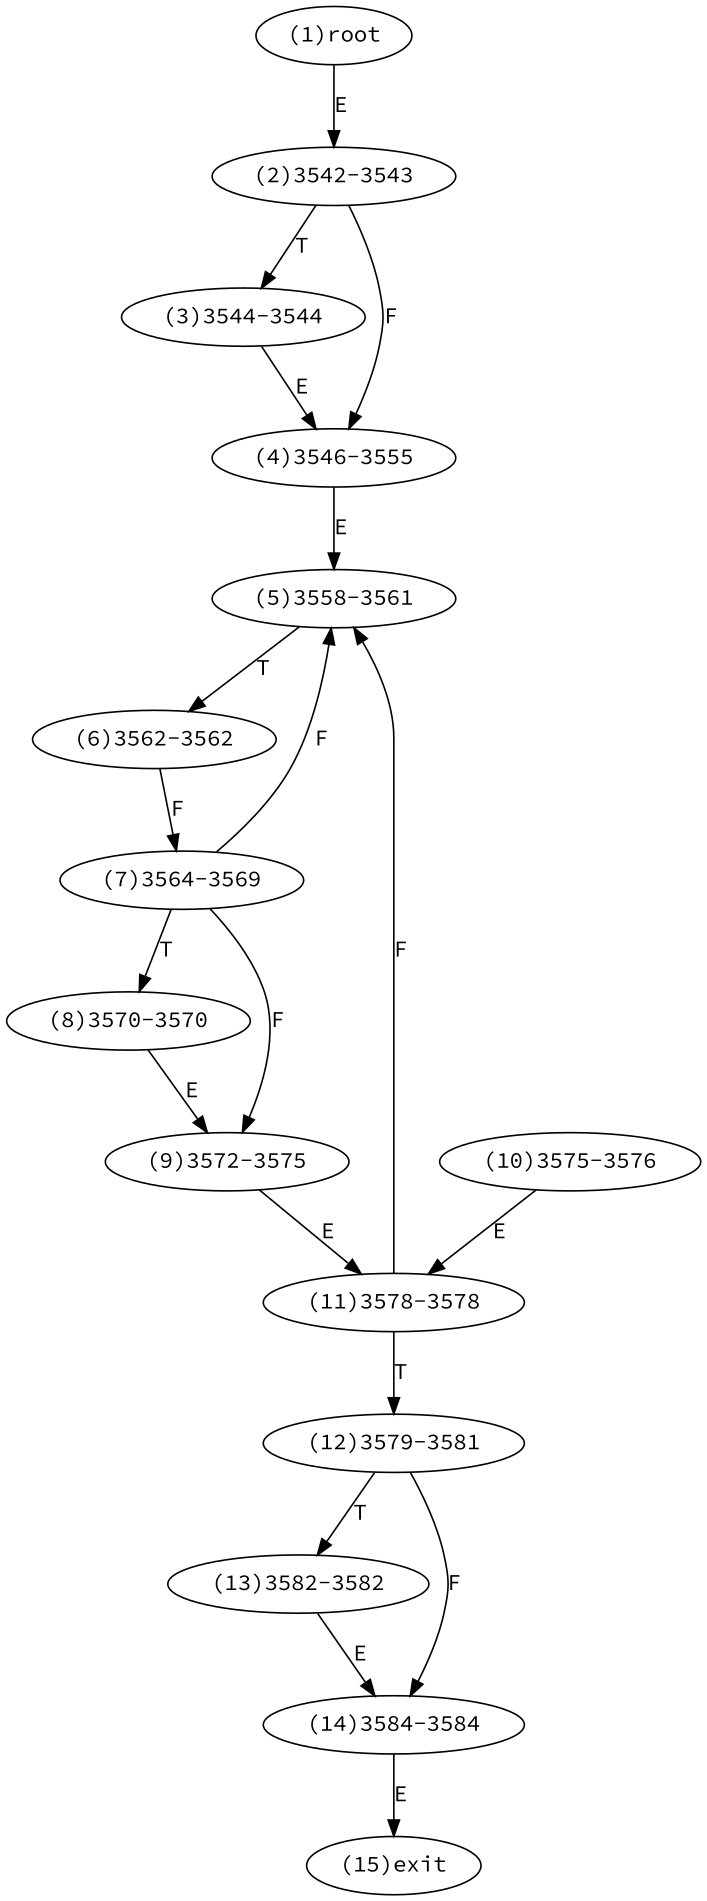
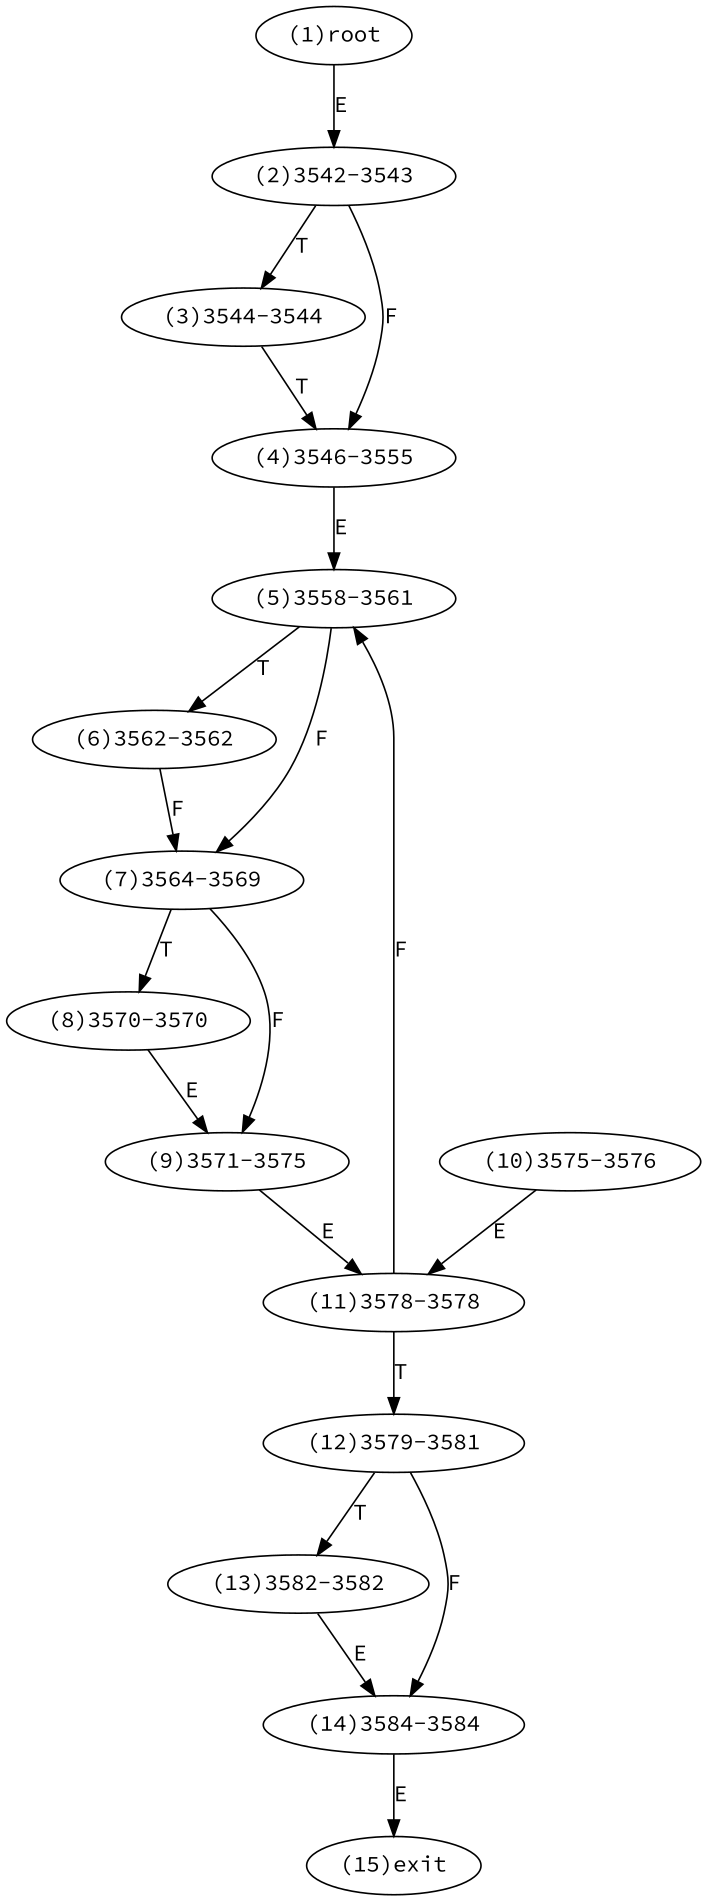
(302, 388) -> (302, 388)
(295, 760) -> (302, 745)
(227, 1162) -> (227, 1162)
